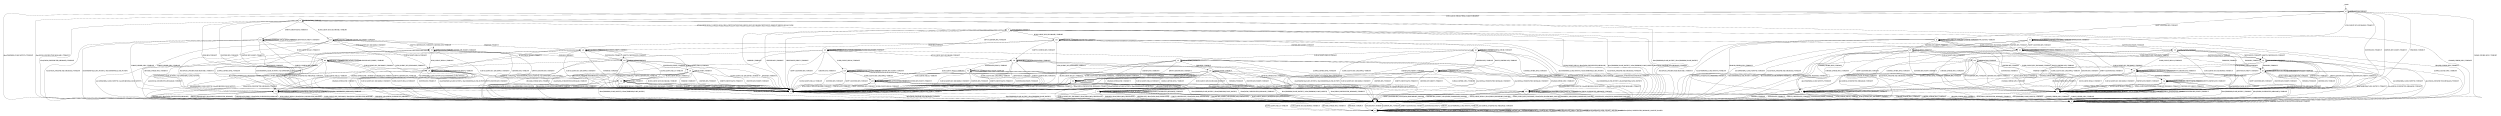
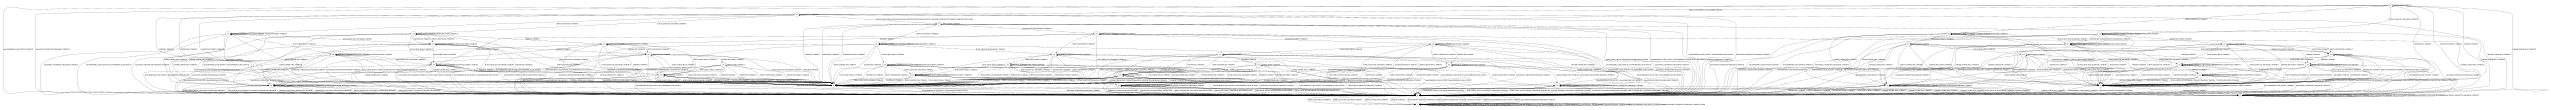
(2346, 5) -> none
none -> (1010, 88)
